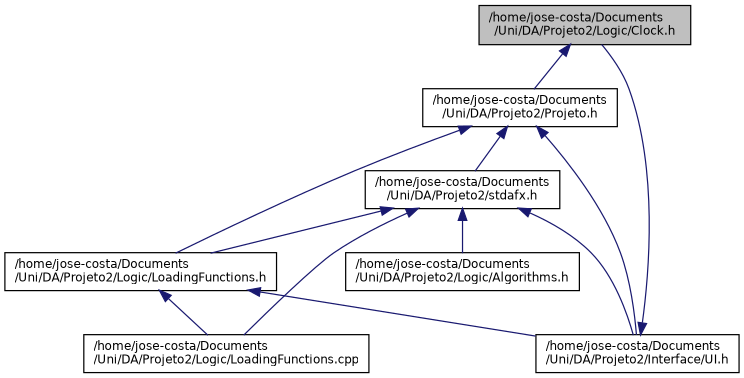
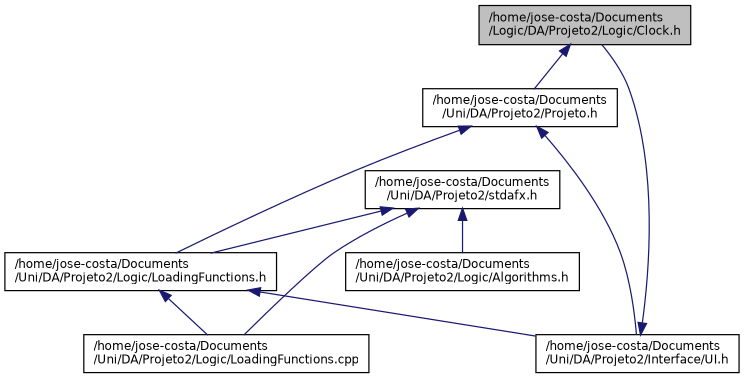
(585, 25) -> (585, 25)
(488, 154) -> none
(598, 260) -> none
